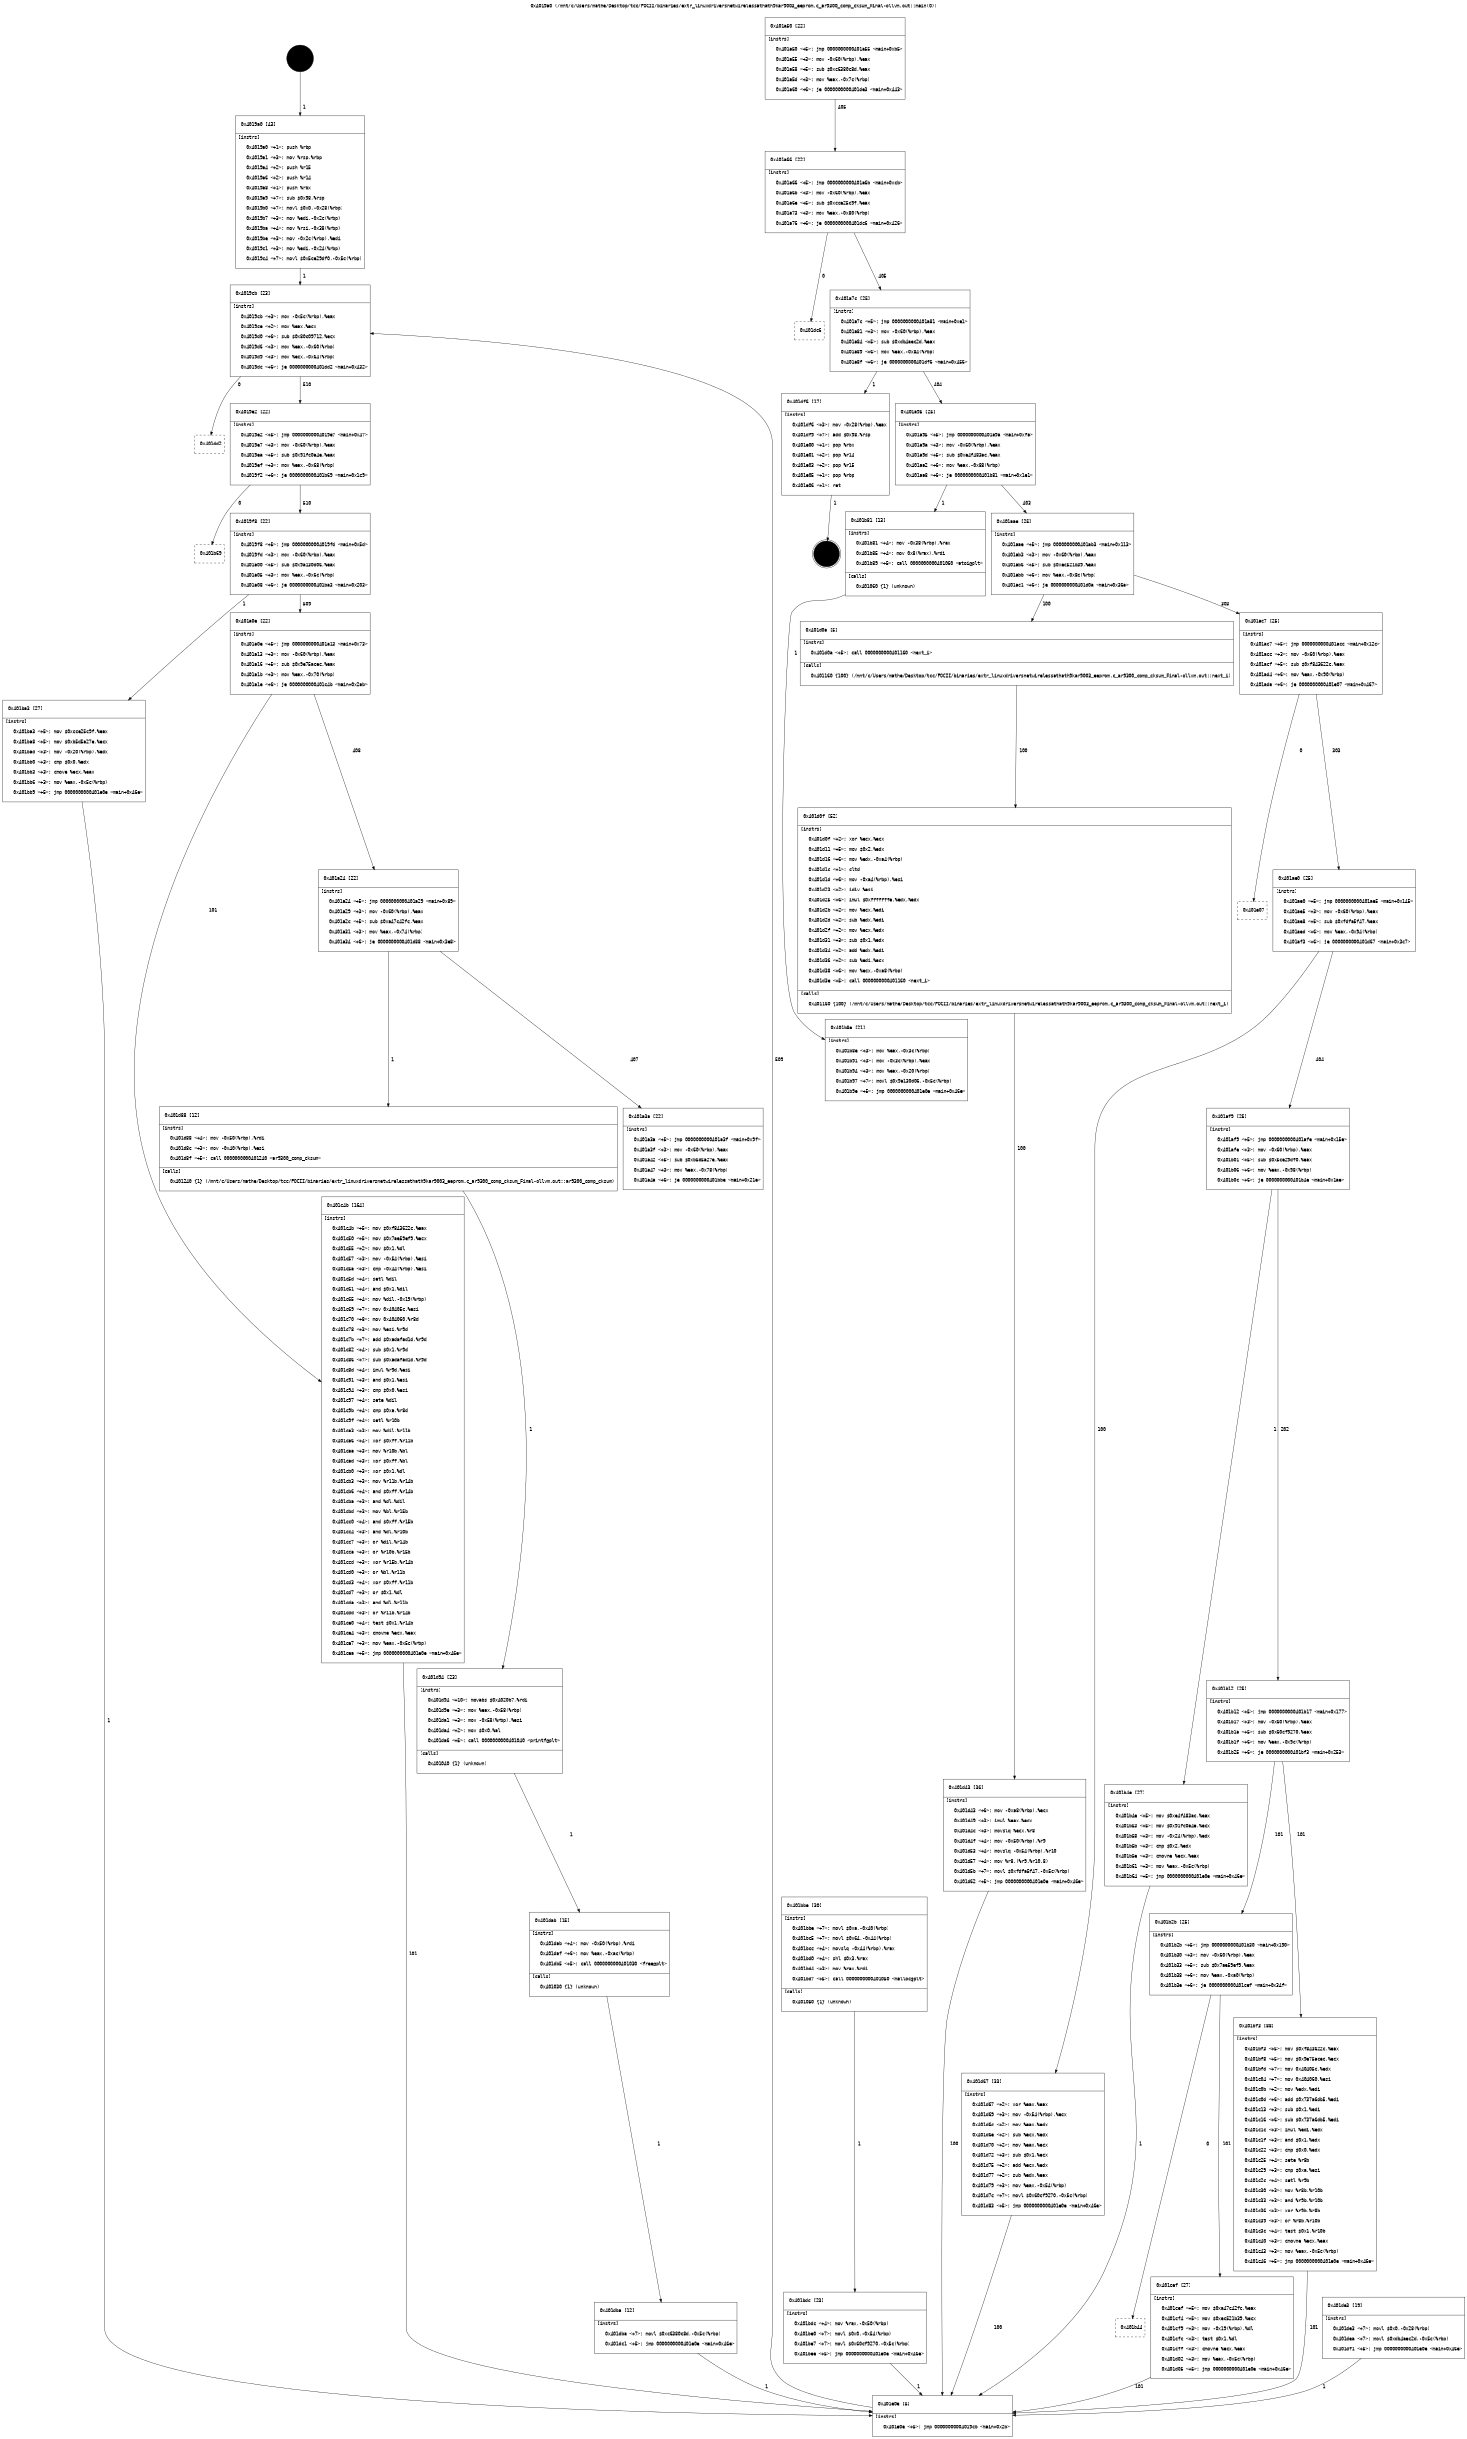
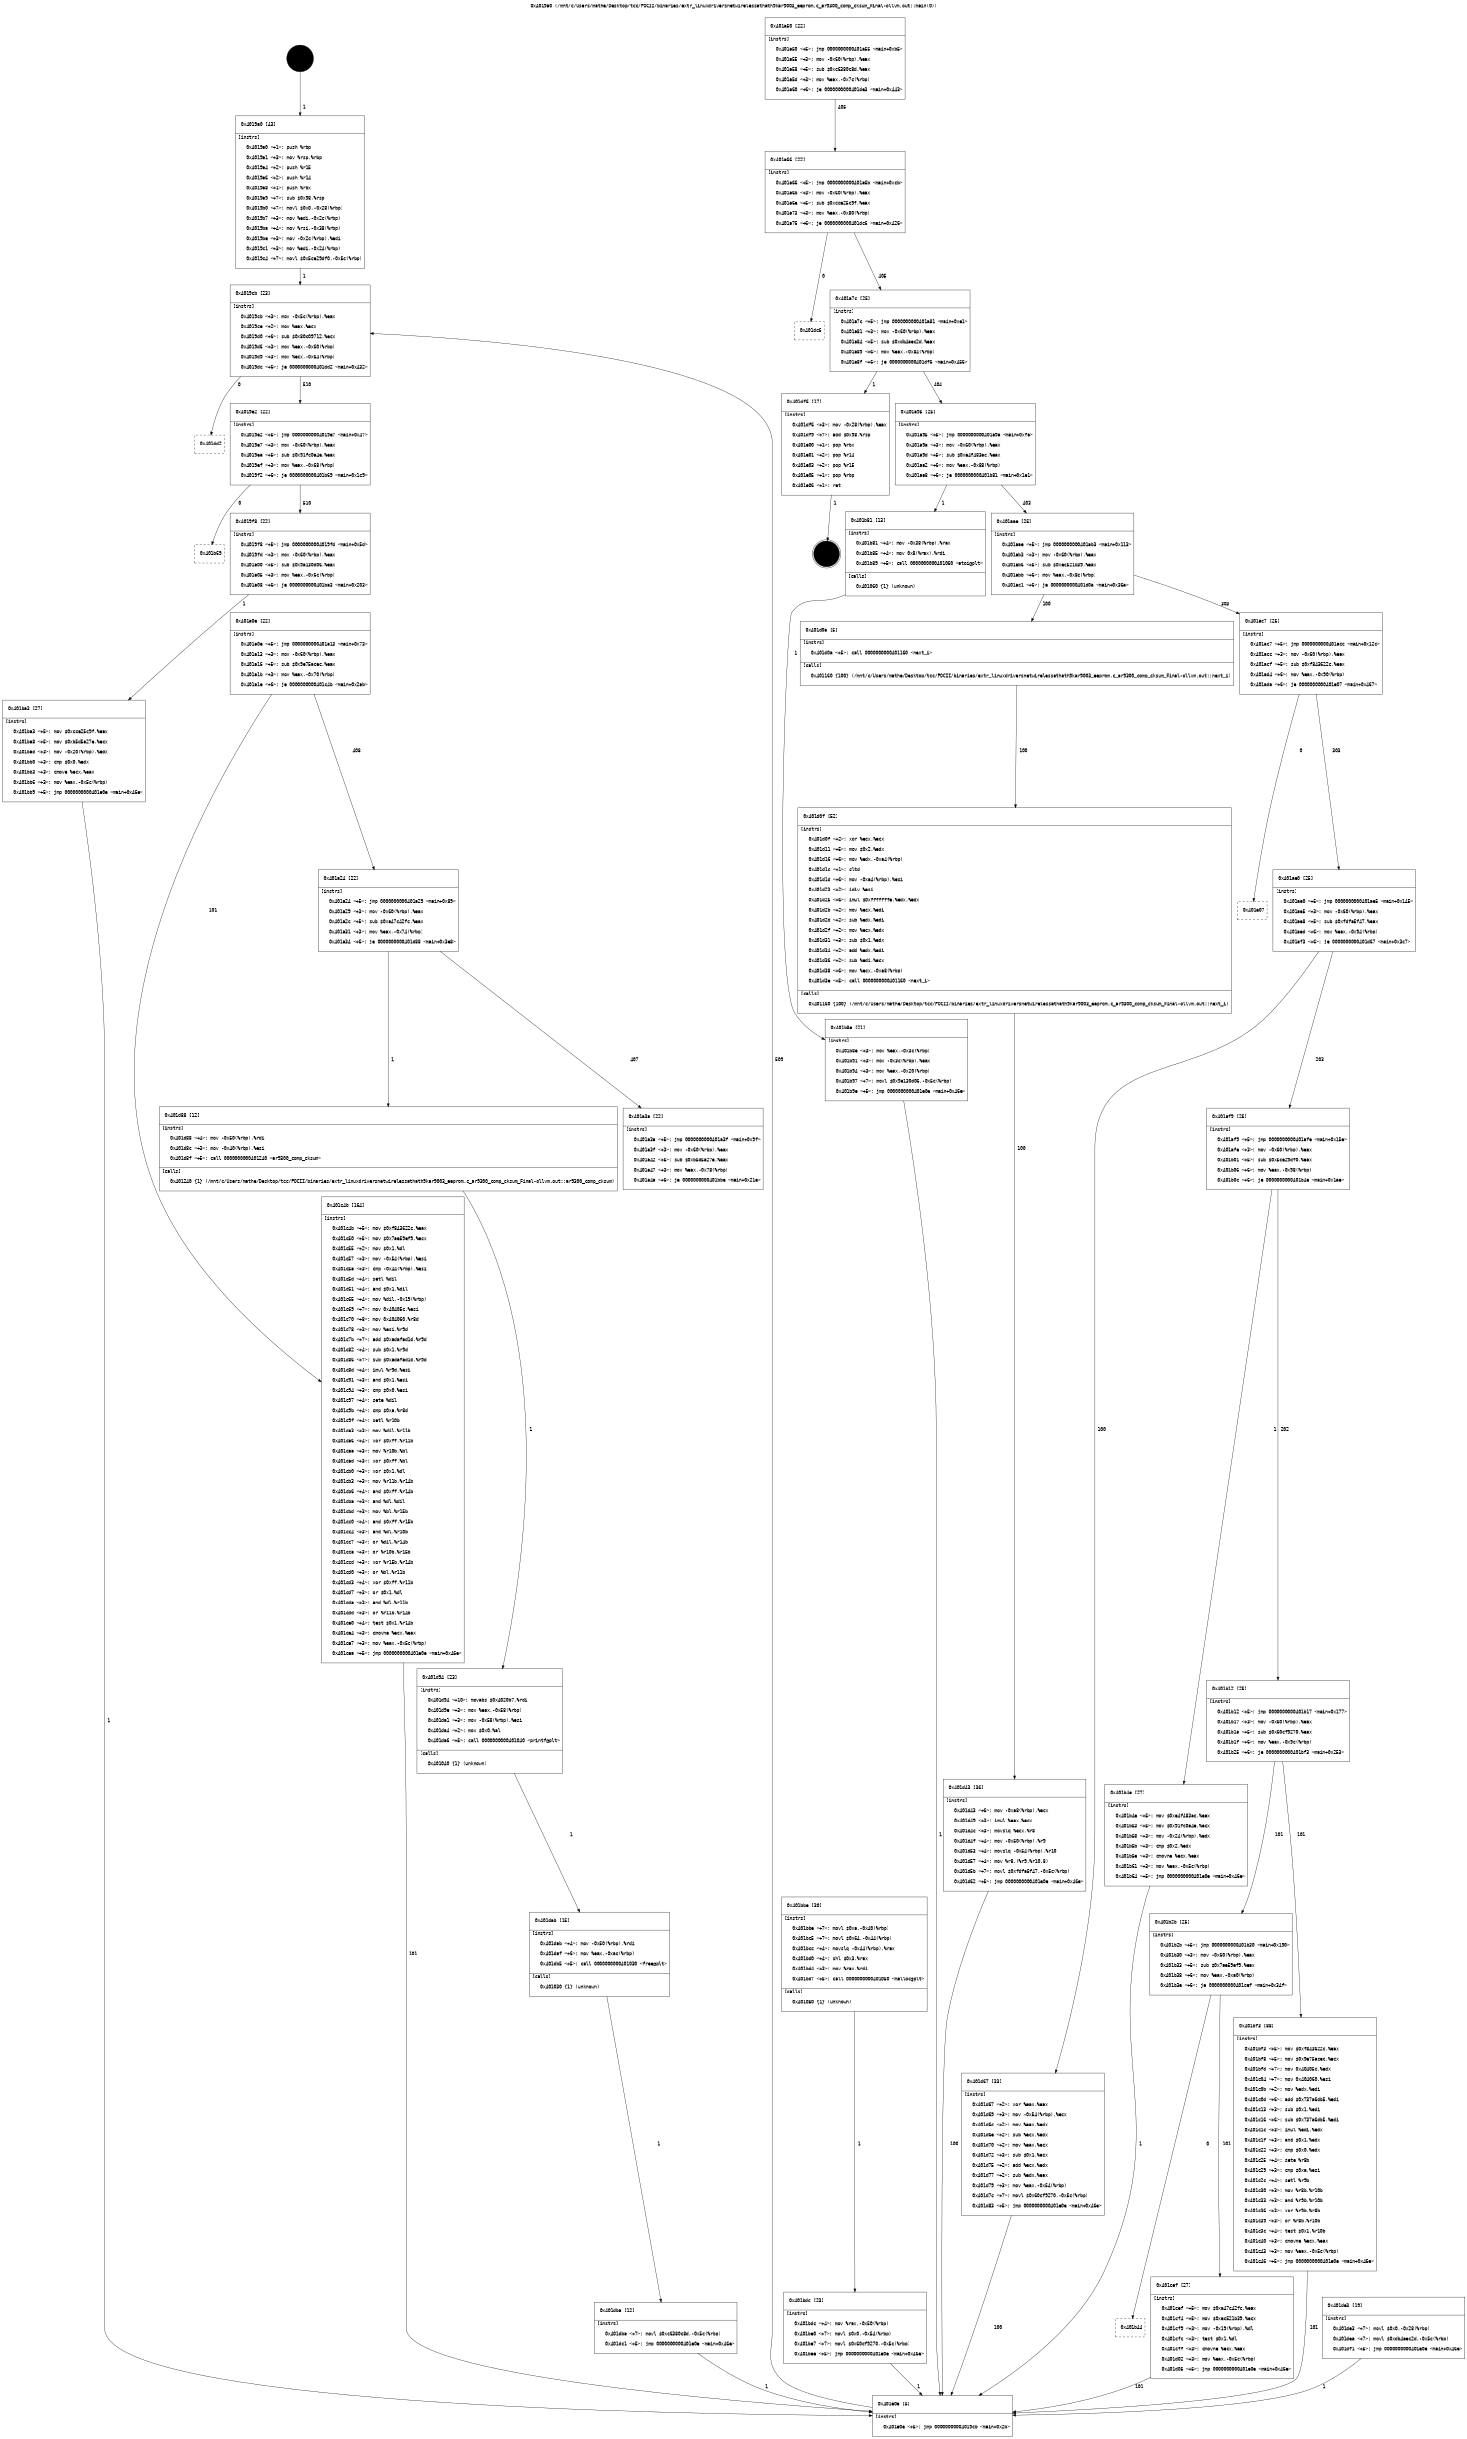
(300, 602) -> none
(1318, 1060) -> (1318, 1060)
none -> (936, 1746)
